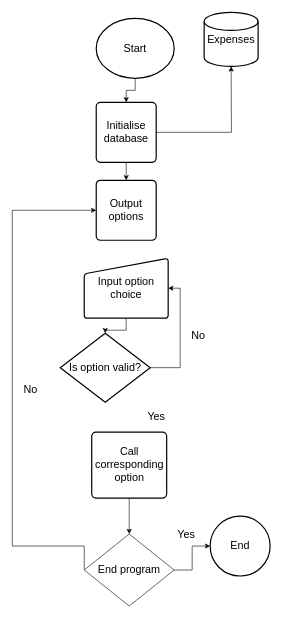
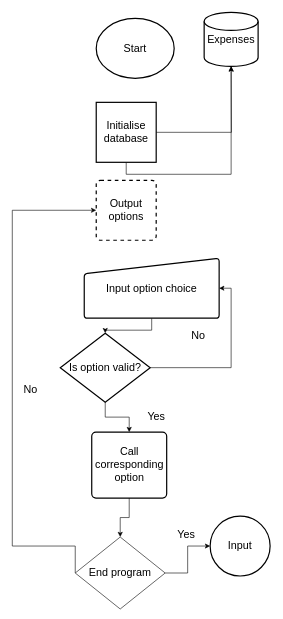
(128, 90) -> none
(126, 132) -> (126, 132)
(126, 174) -> (178, 174)
(126, 210) -> (126, 210)
(126, 288) -> (152, 288)
none -> (105, 416)
(240, 546) -> (240, 546)
(129, 570) -> (120, 573)
